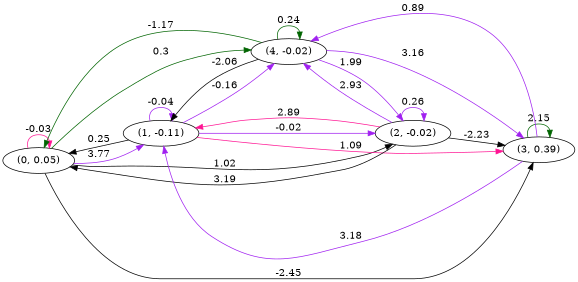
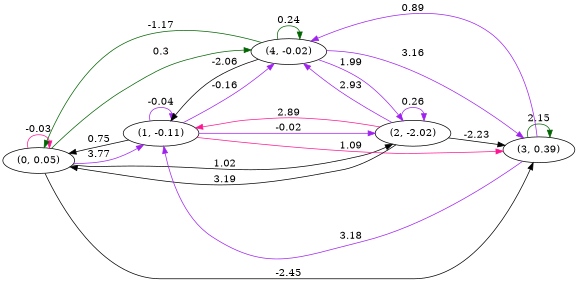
(413, 133) -> (413, 133)
(99, 139) -> (99, 139)
